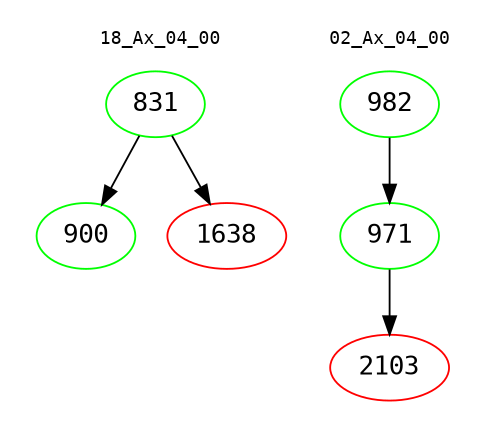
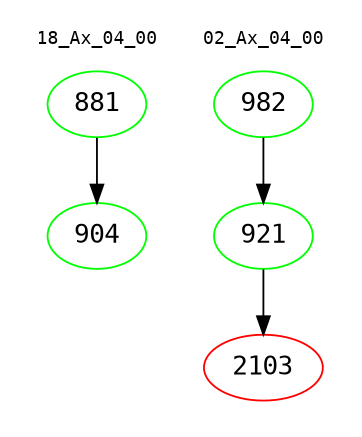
(155, 104) -> (97, 104)
(86, 236) -> (97, 236)
(227, 236) -> none
(390, 236) -> (263, 236)
